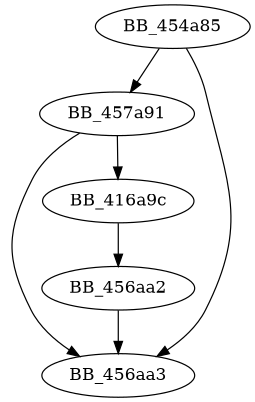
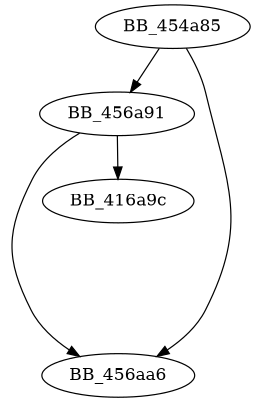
(117, 114) -> (117, 114)
(118, 288) -> none
(118, 375) -> (118, 375)
